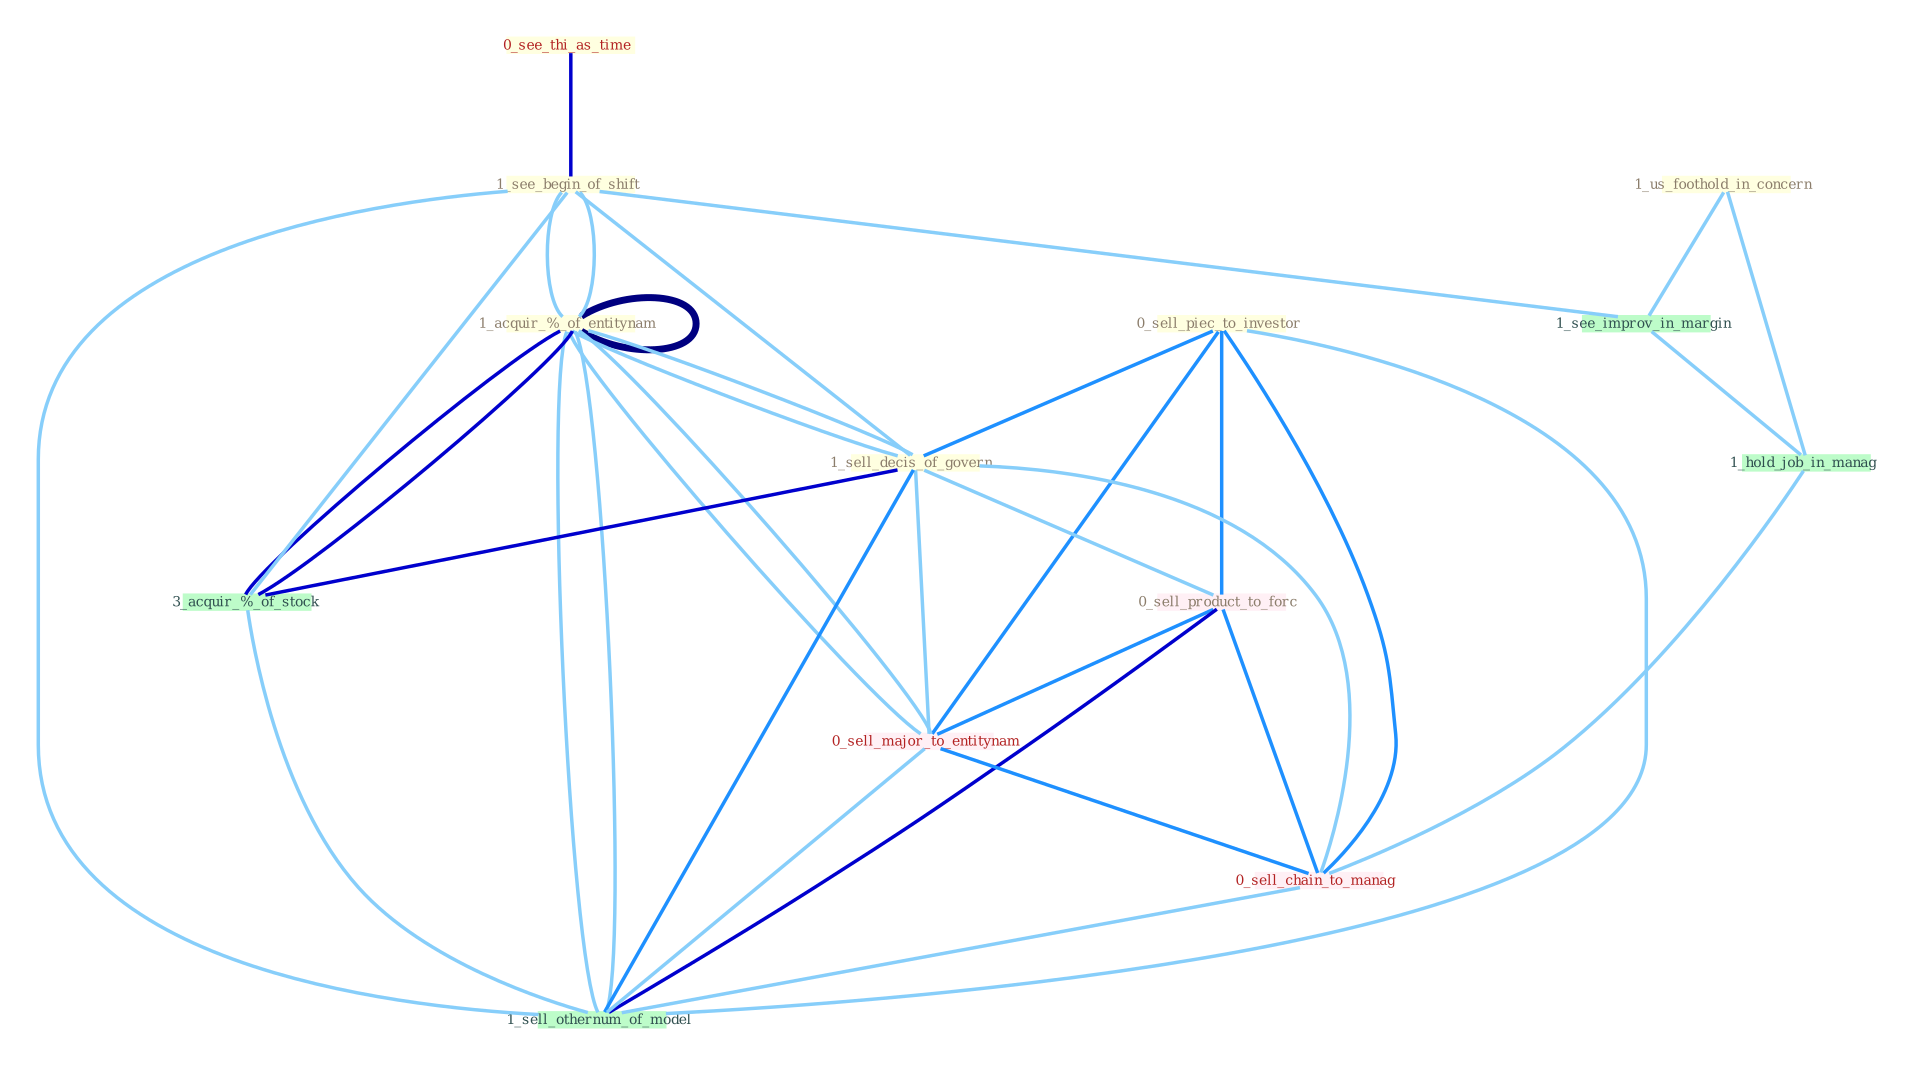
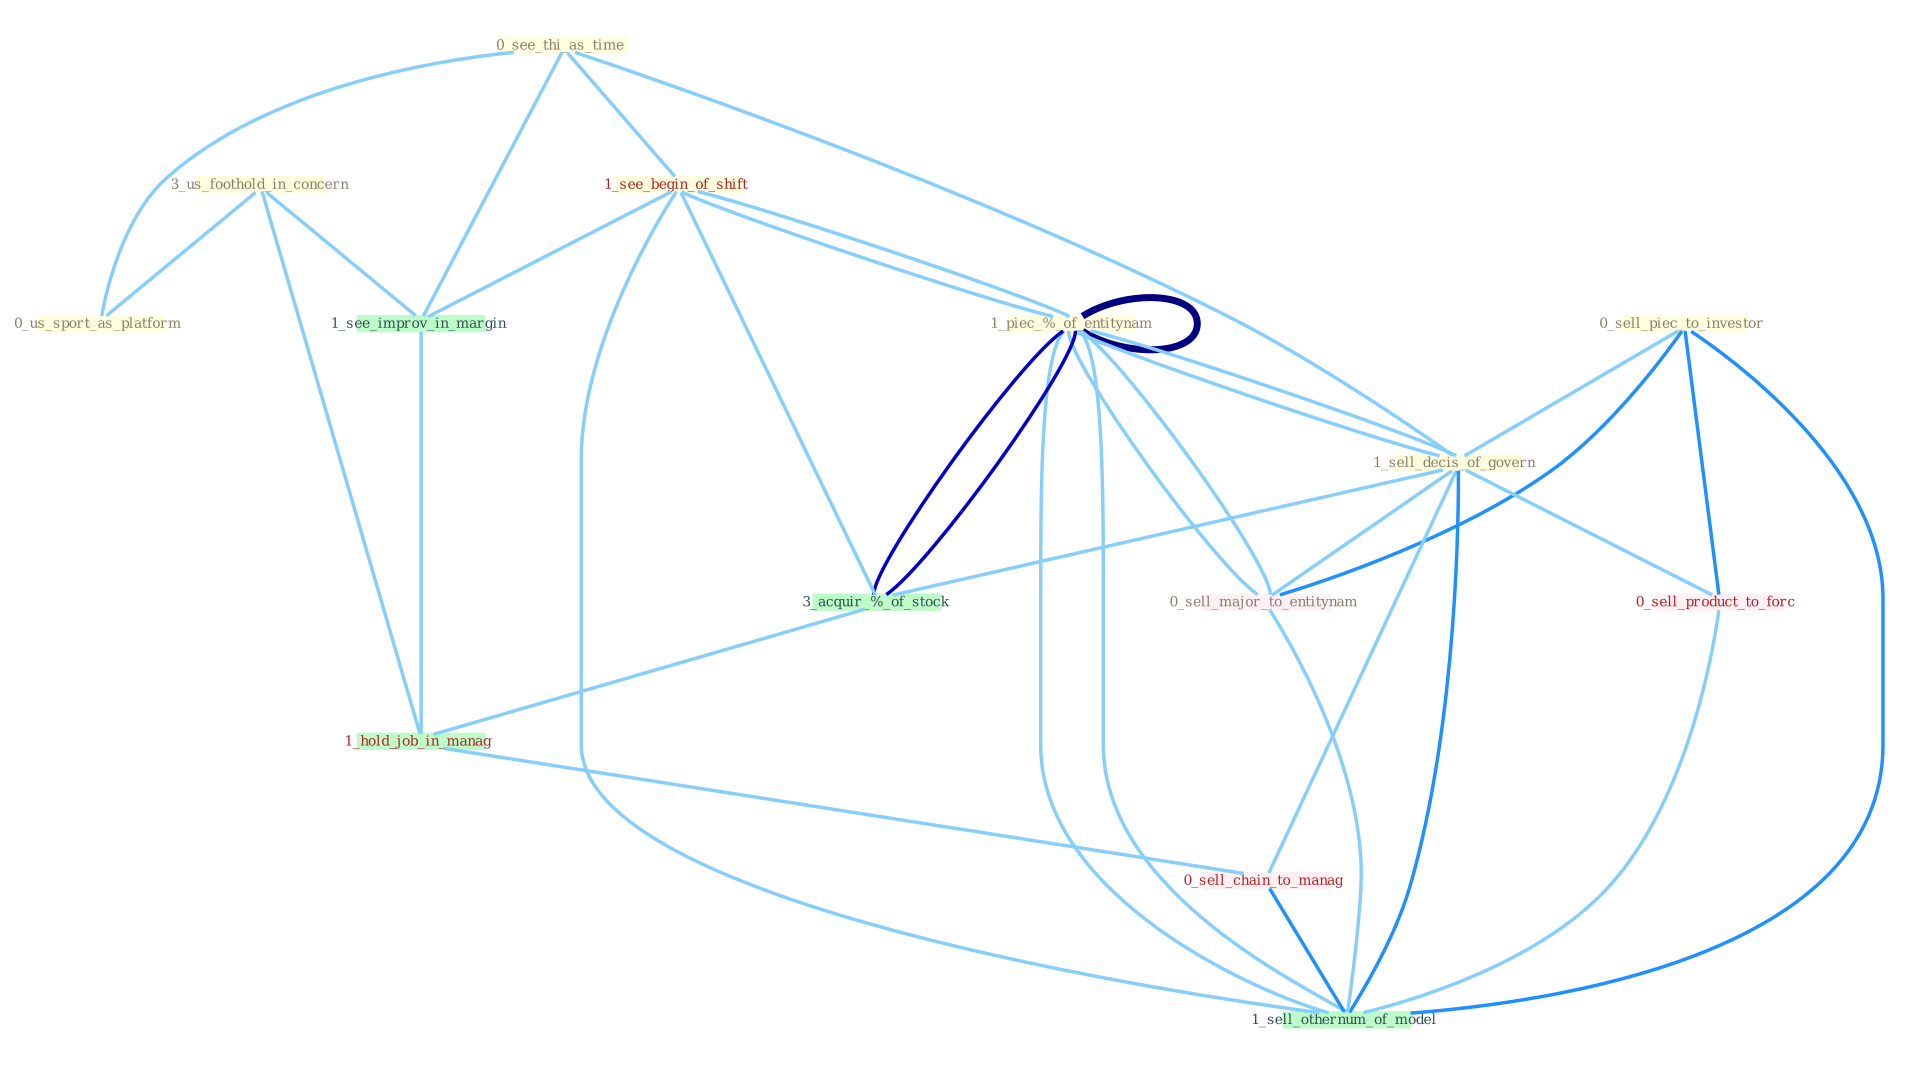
(571, 45) -> (564, 45)
(571, 115) -> (621, 115)
none -> (493, 184)
(571, 184) -> (679, 184)
(1726, 184) -> (261, 184)
none -> (101, 324)
(571, 324) -> (1072, 324)
(743, 324) -> (1028, 224)
(1068, 393) -> (1571, 393)
(1806, 463) -> (421, 741)
(629, 523) -> (1168, 532)
(1368, 596) -> none
(1222, 602) -> (1719, 602)
(1075, 672) -> none
(929, 741) -> (1267, 602)
(1270, 741) -> none
(1125, 811) -> none
(919, 820) -> (1616, 878)
(347, 872) -> (649, 672)
(1512, 876) -> (1873, 796)
(961, 950) -> (1307, 950)
